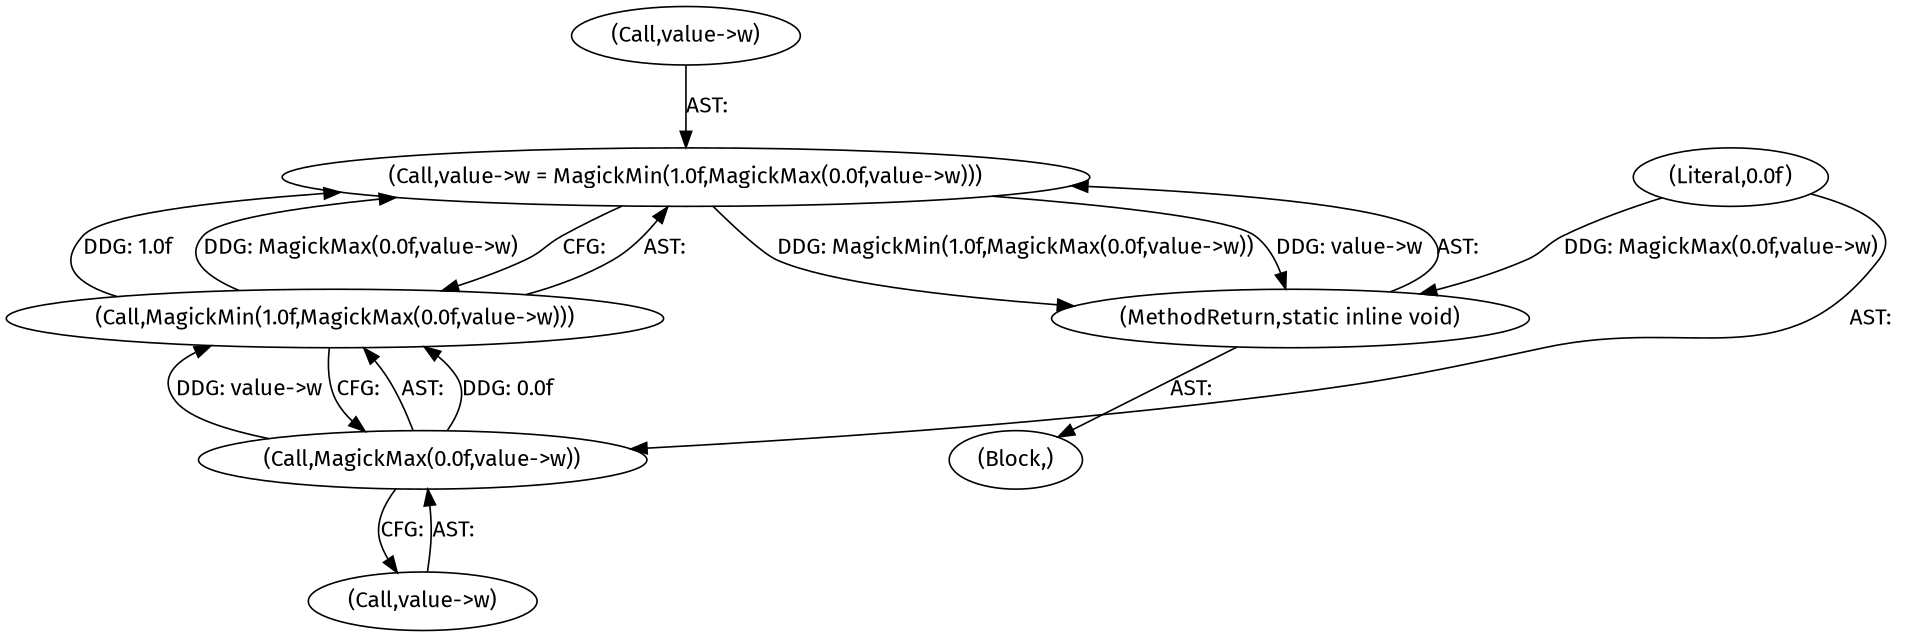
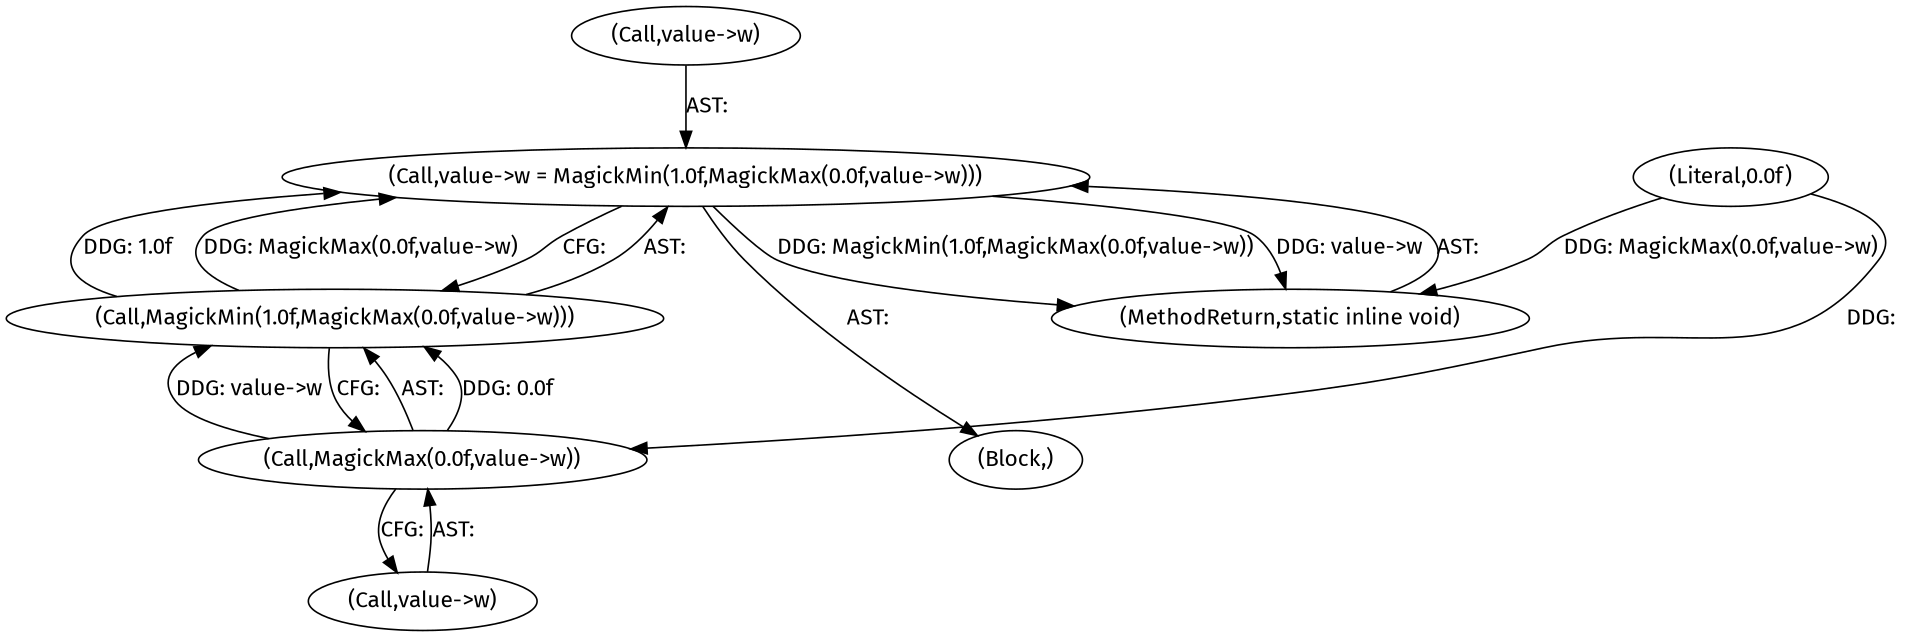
(1874, 318) -> (1874, 318)
(1155, 388) -> (822, 329)
